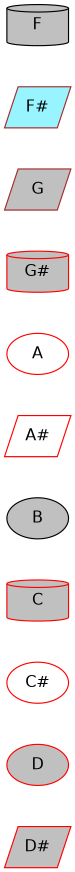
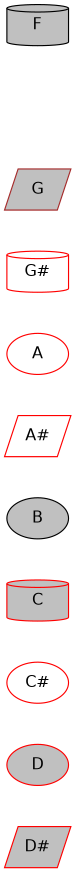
(38, 107) -> none
(38, 272) -> (38, 272)
